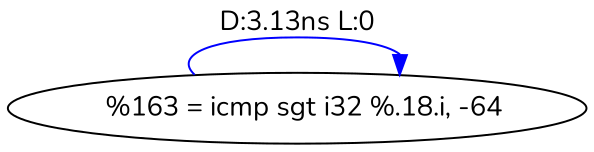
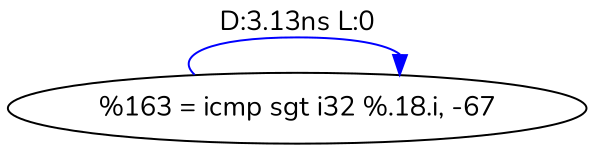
(297, 108) -> (297, 108)
